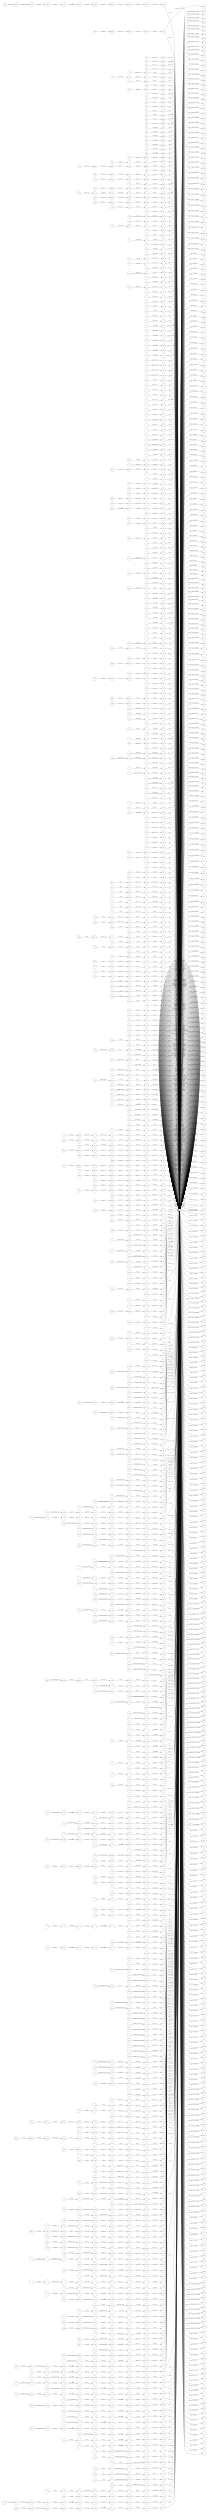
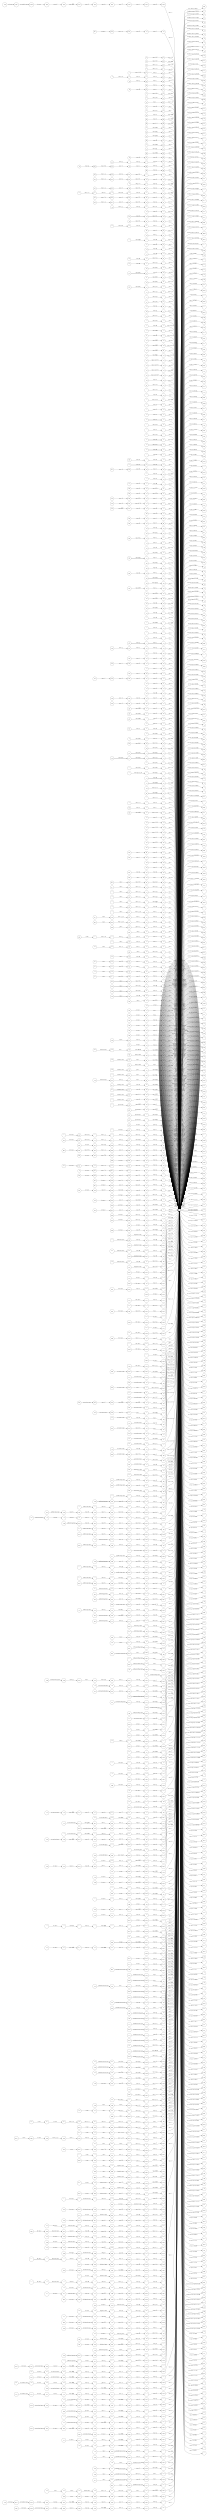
(179, 12) -> (180, 601)
